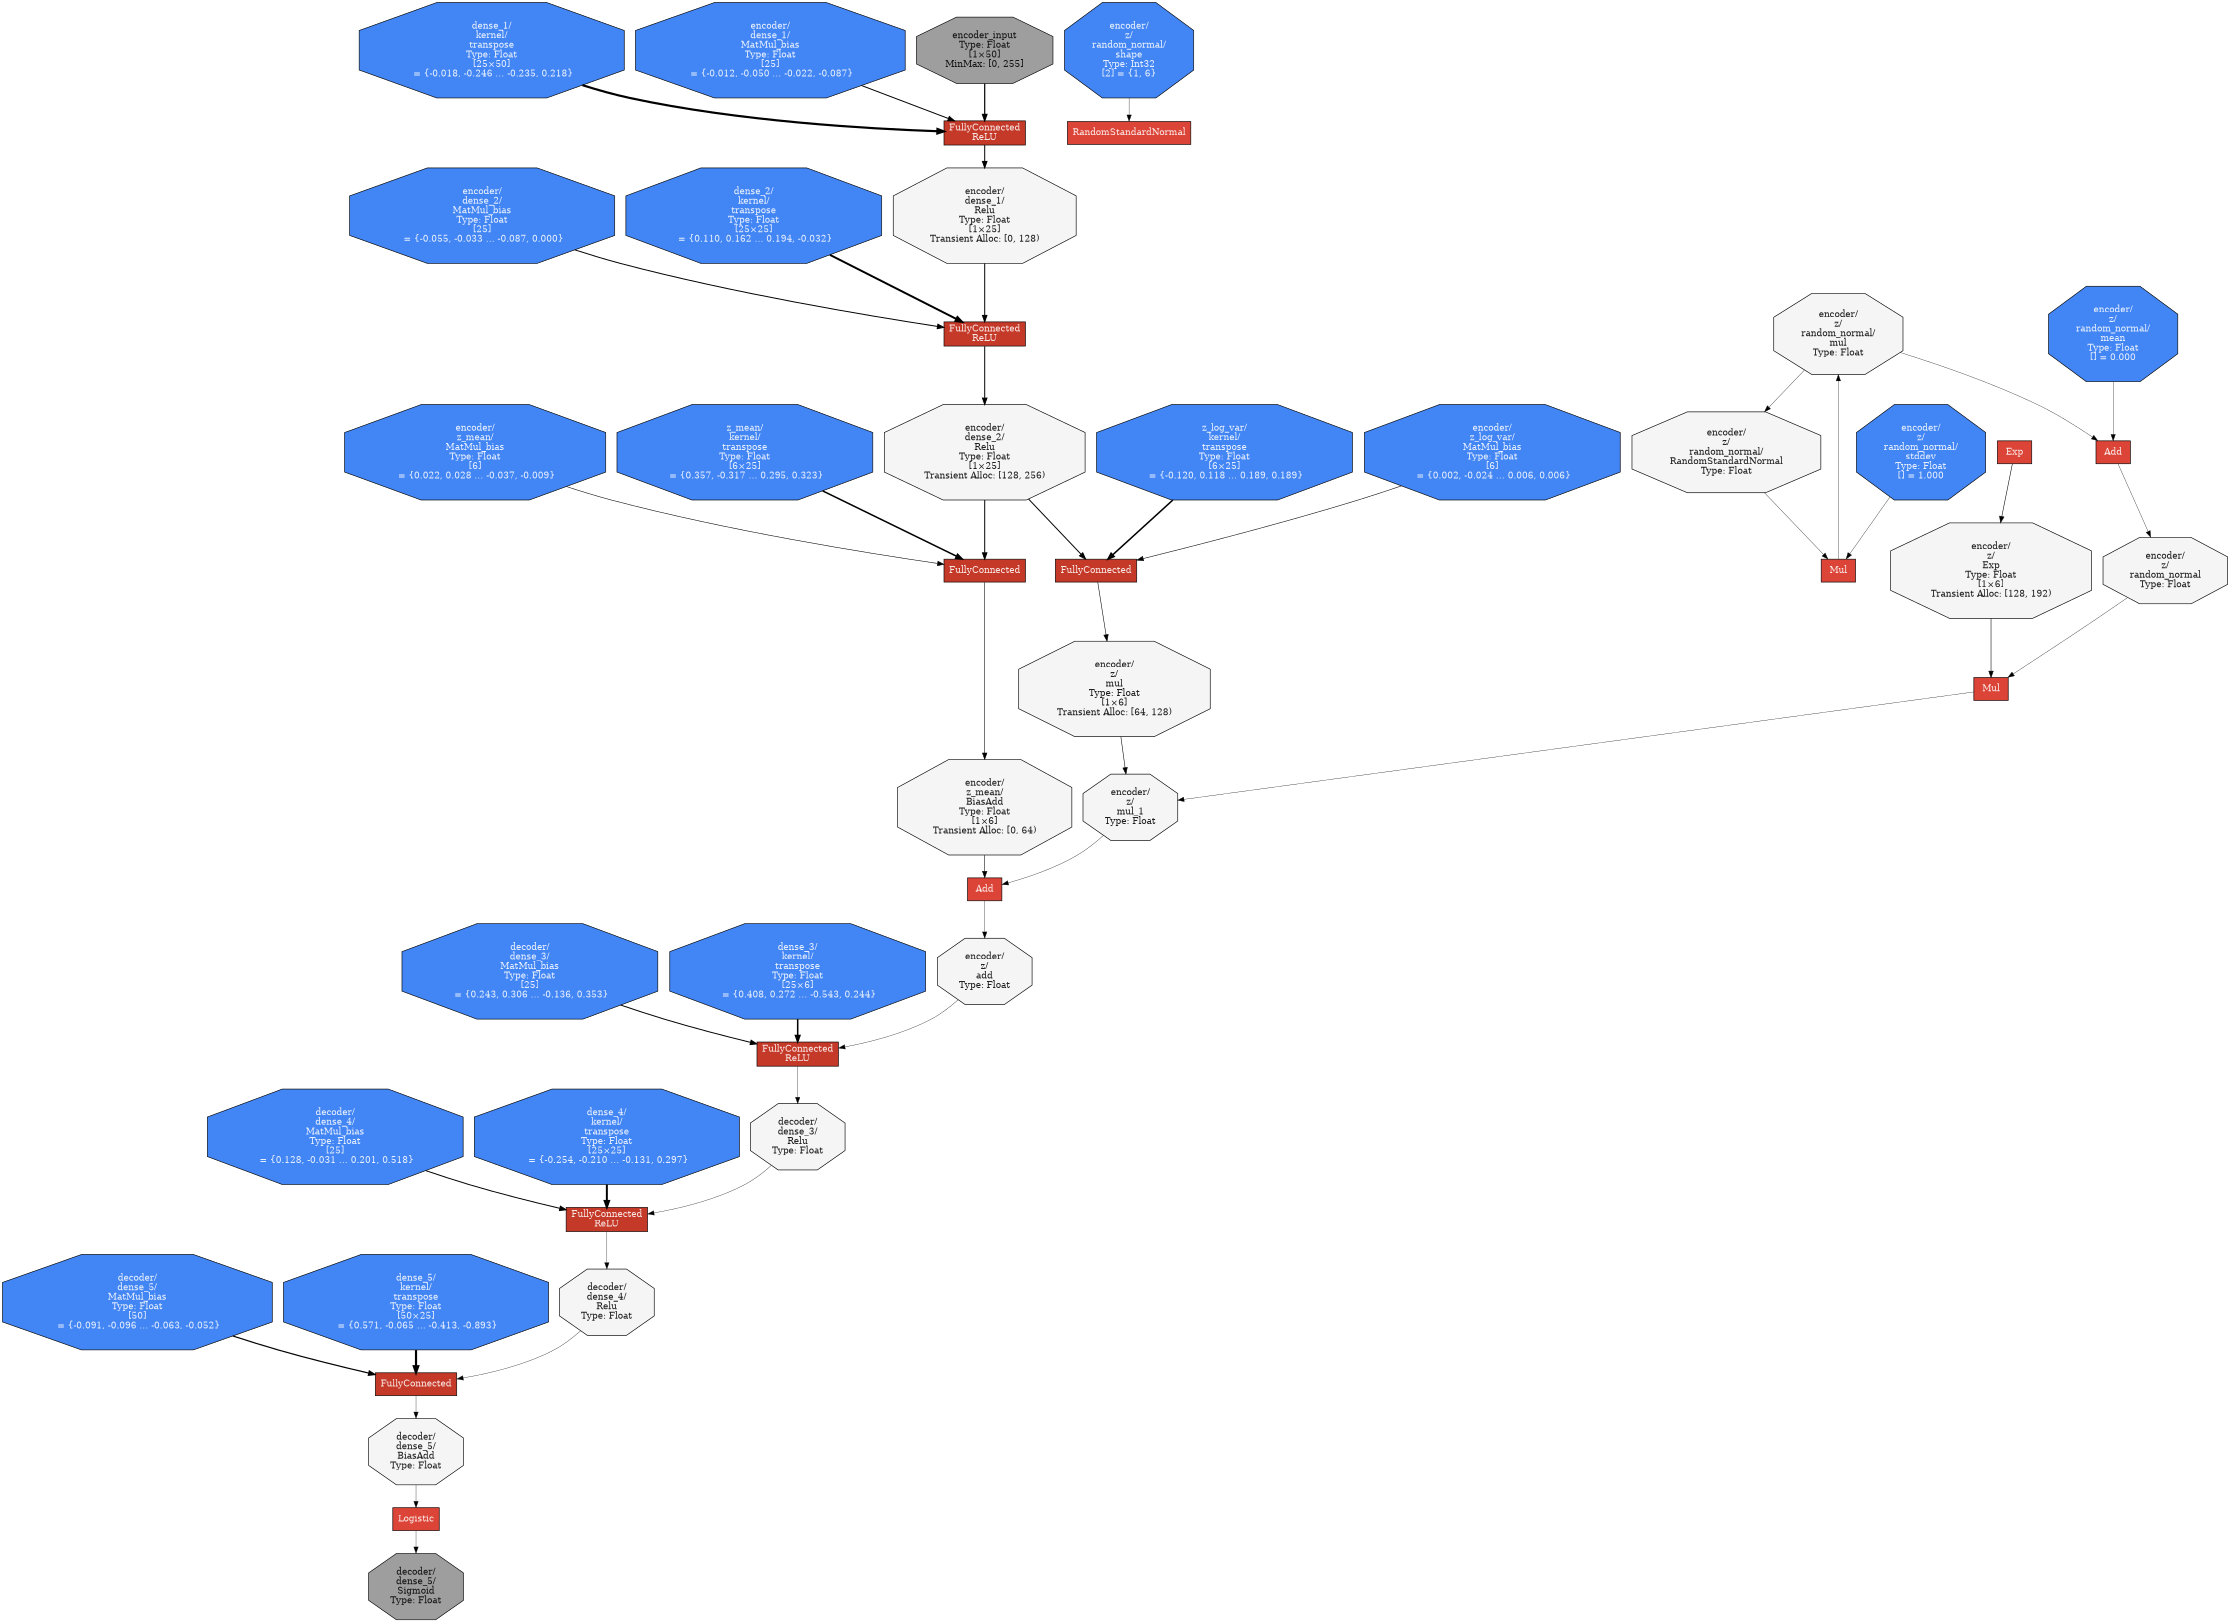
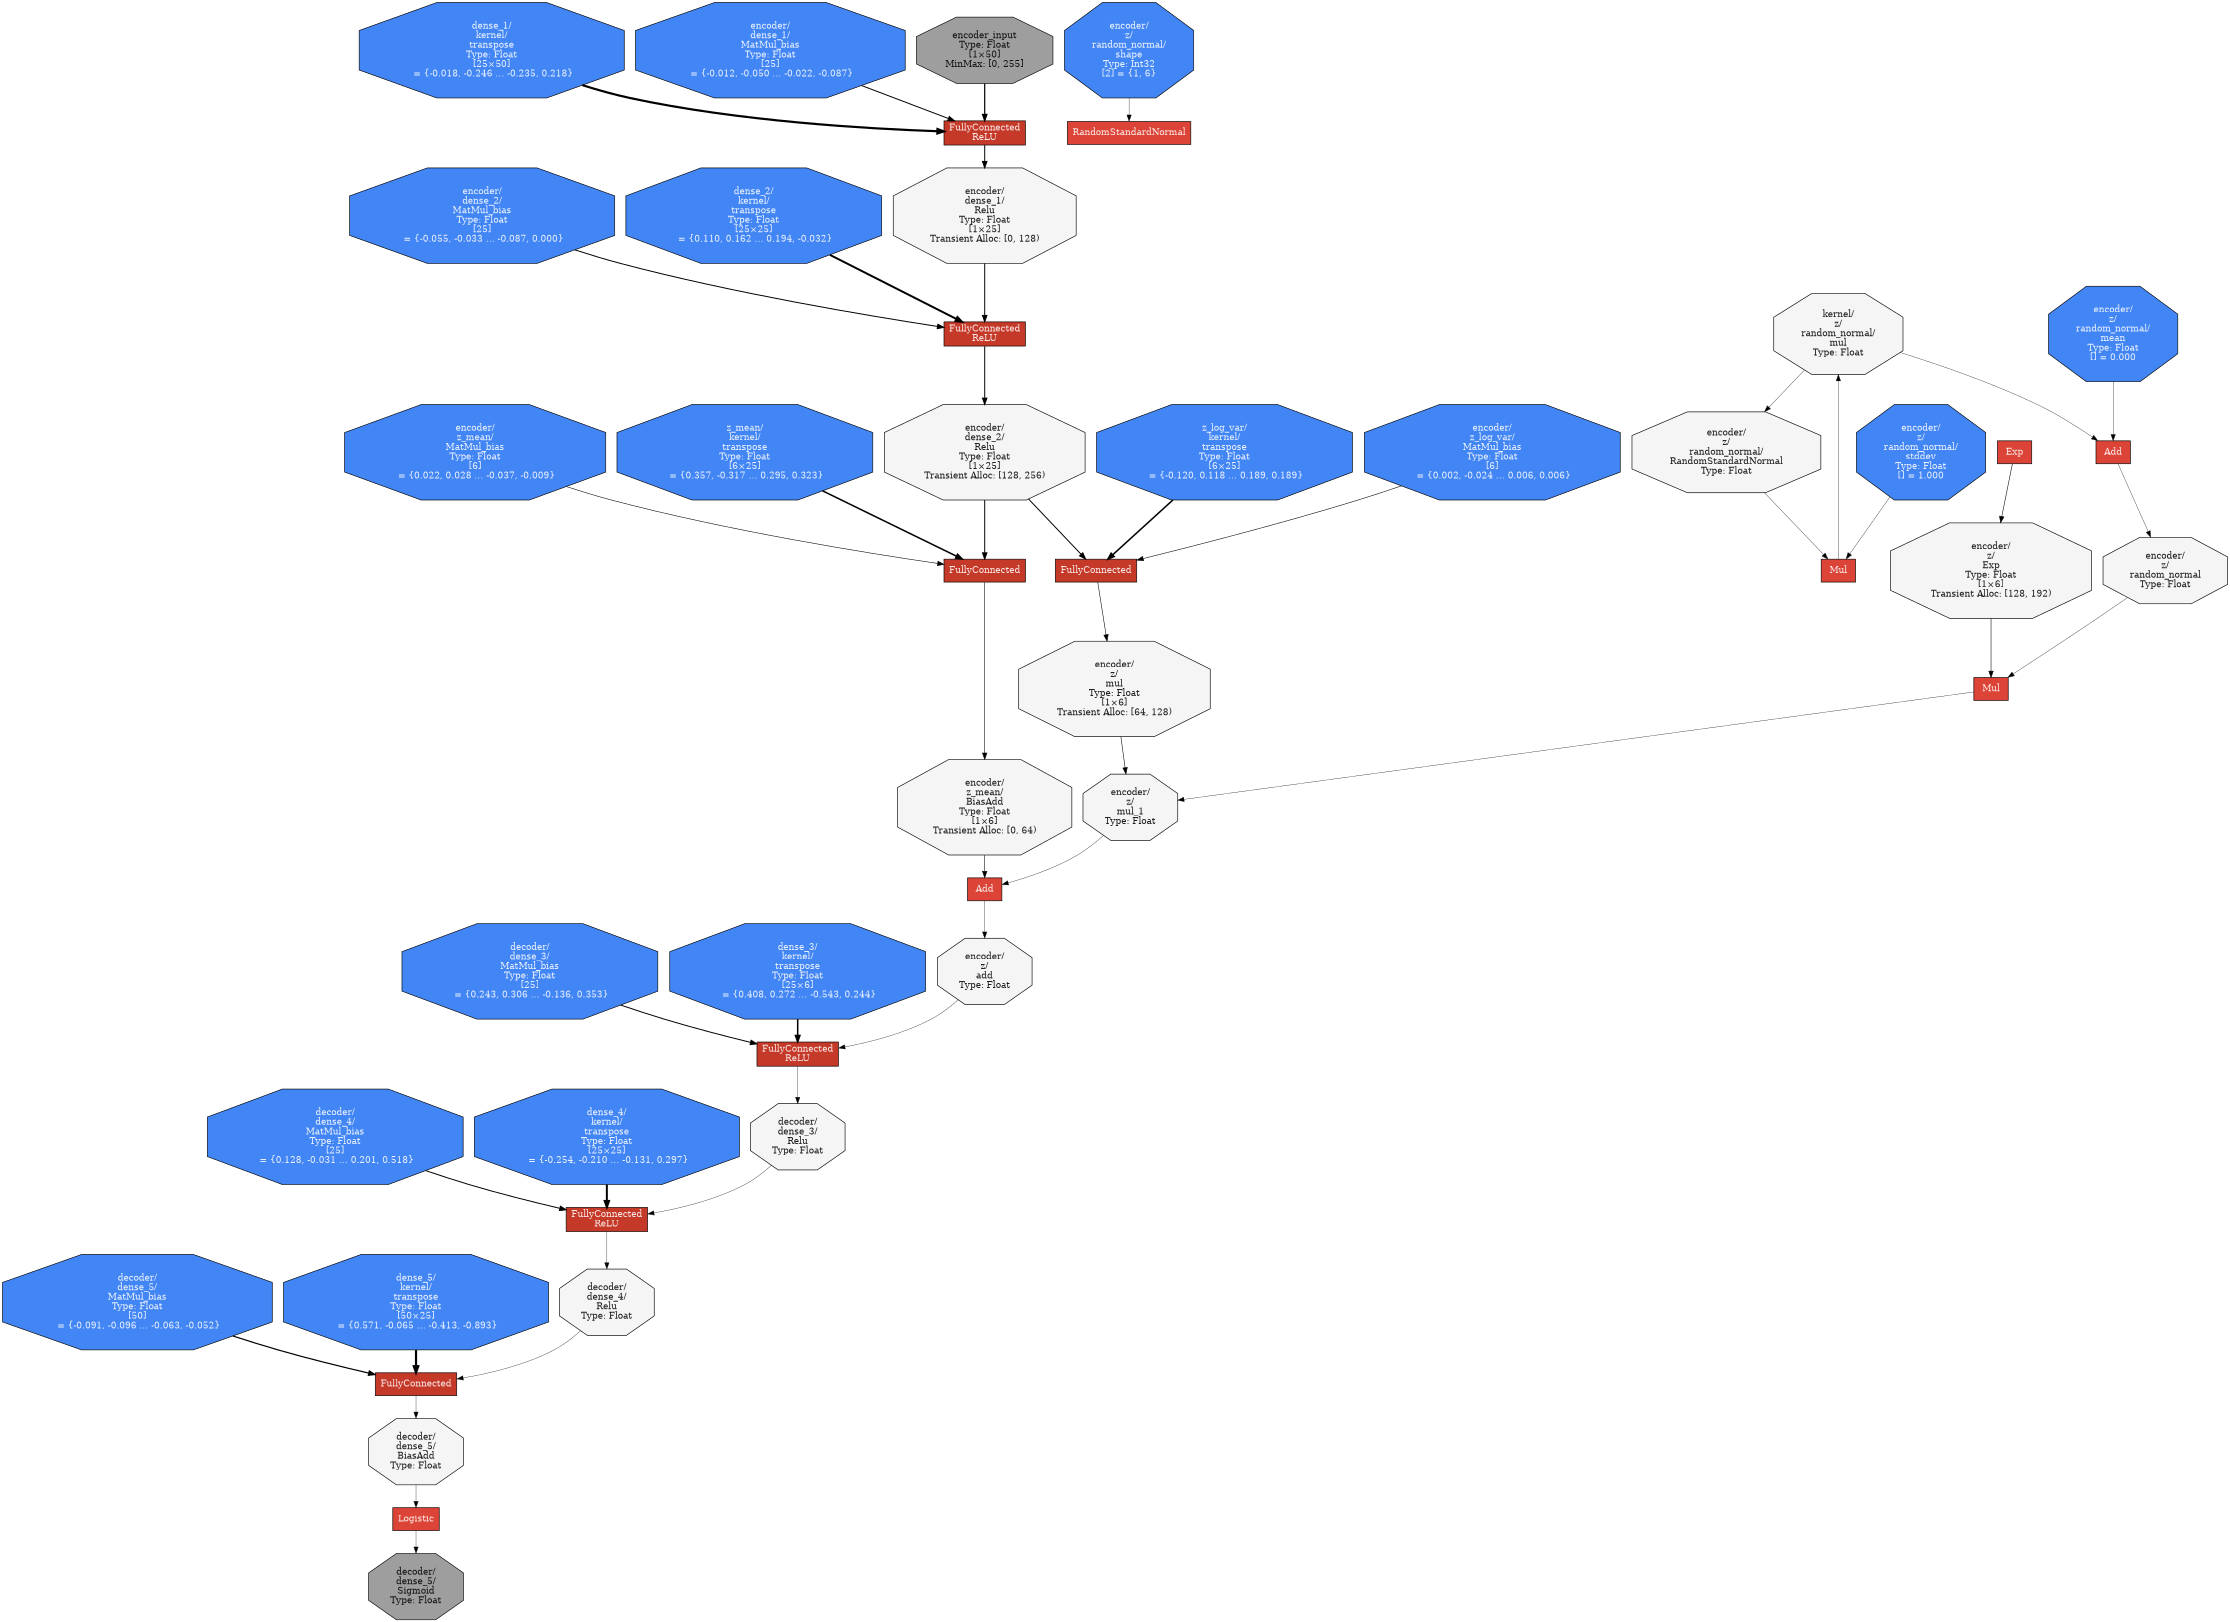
(1838, 334) -> (1838, 334)
